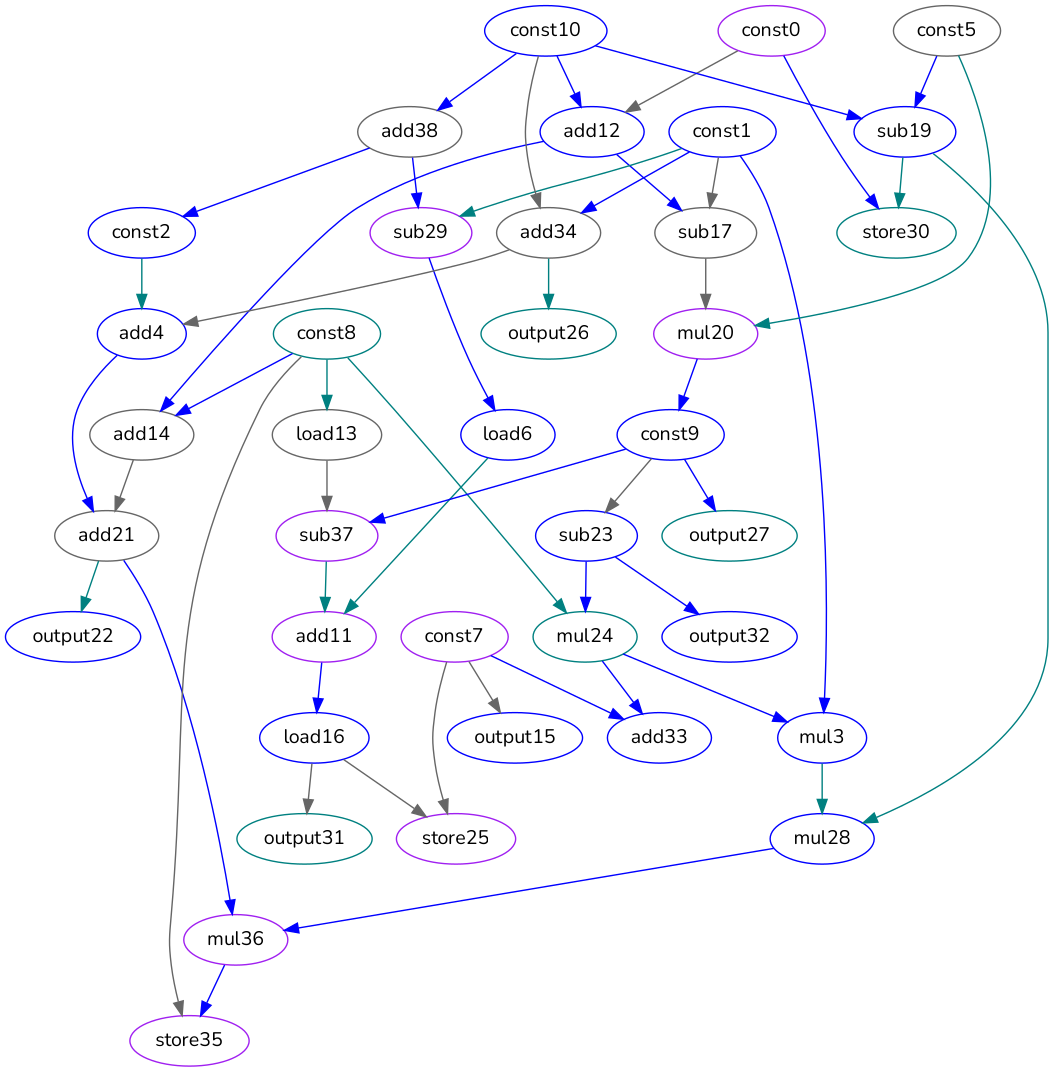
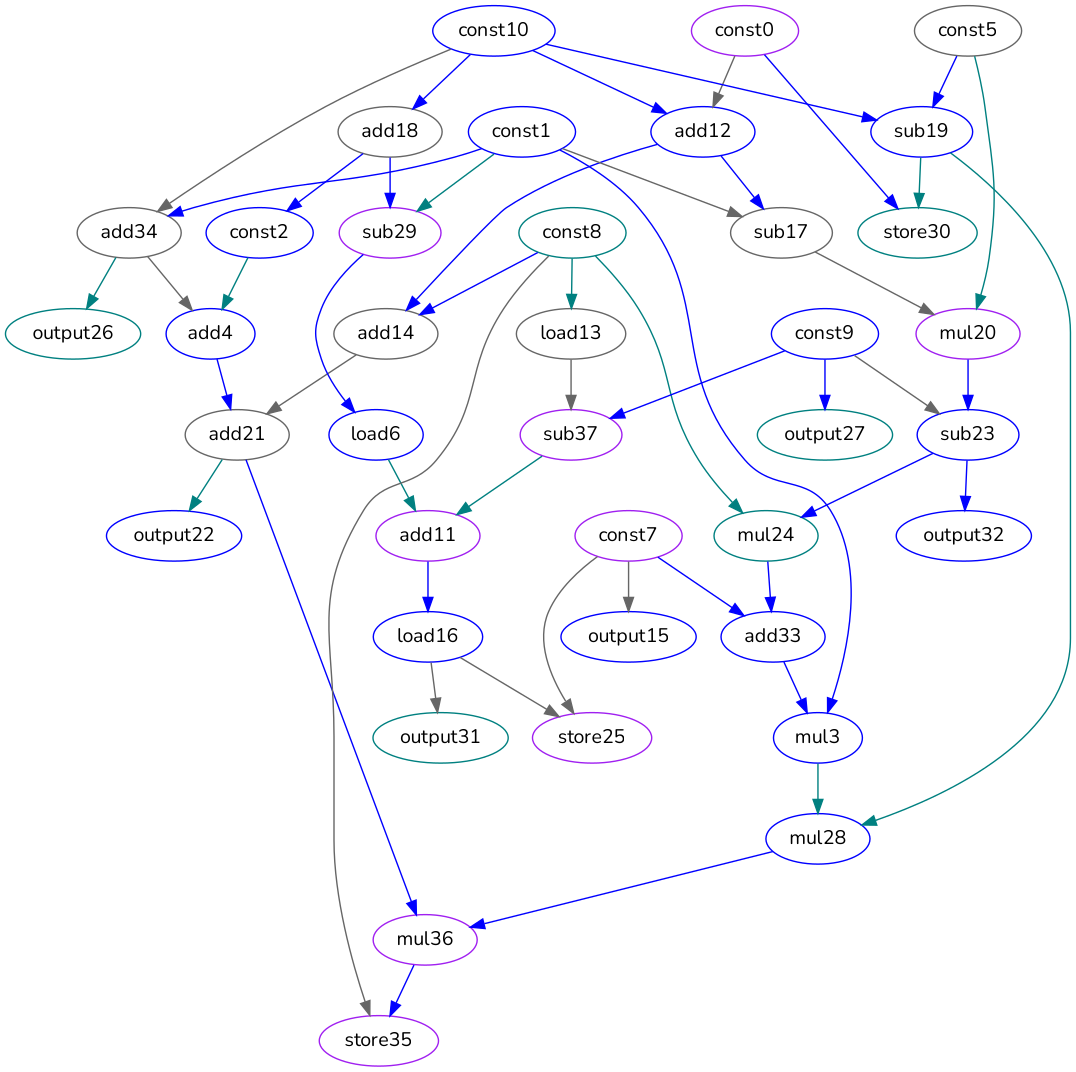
(410, 132) -> (390, 132)
(691, 378) -> (968, 377)
(699, 685) -> (793, 681)
